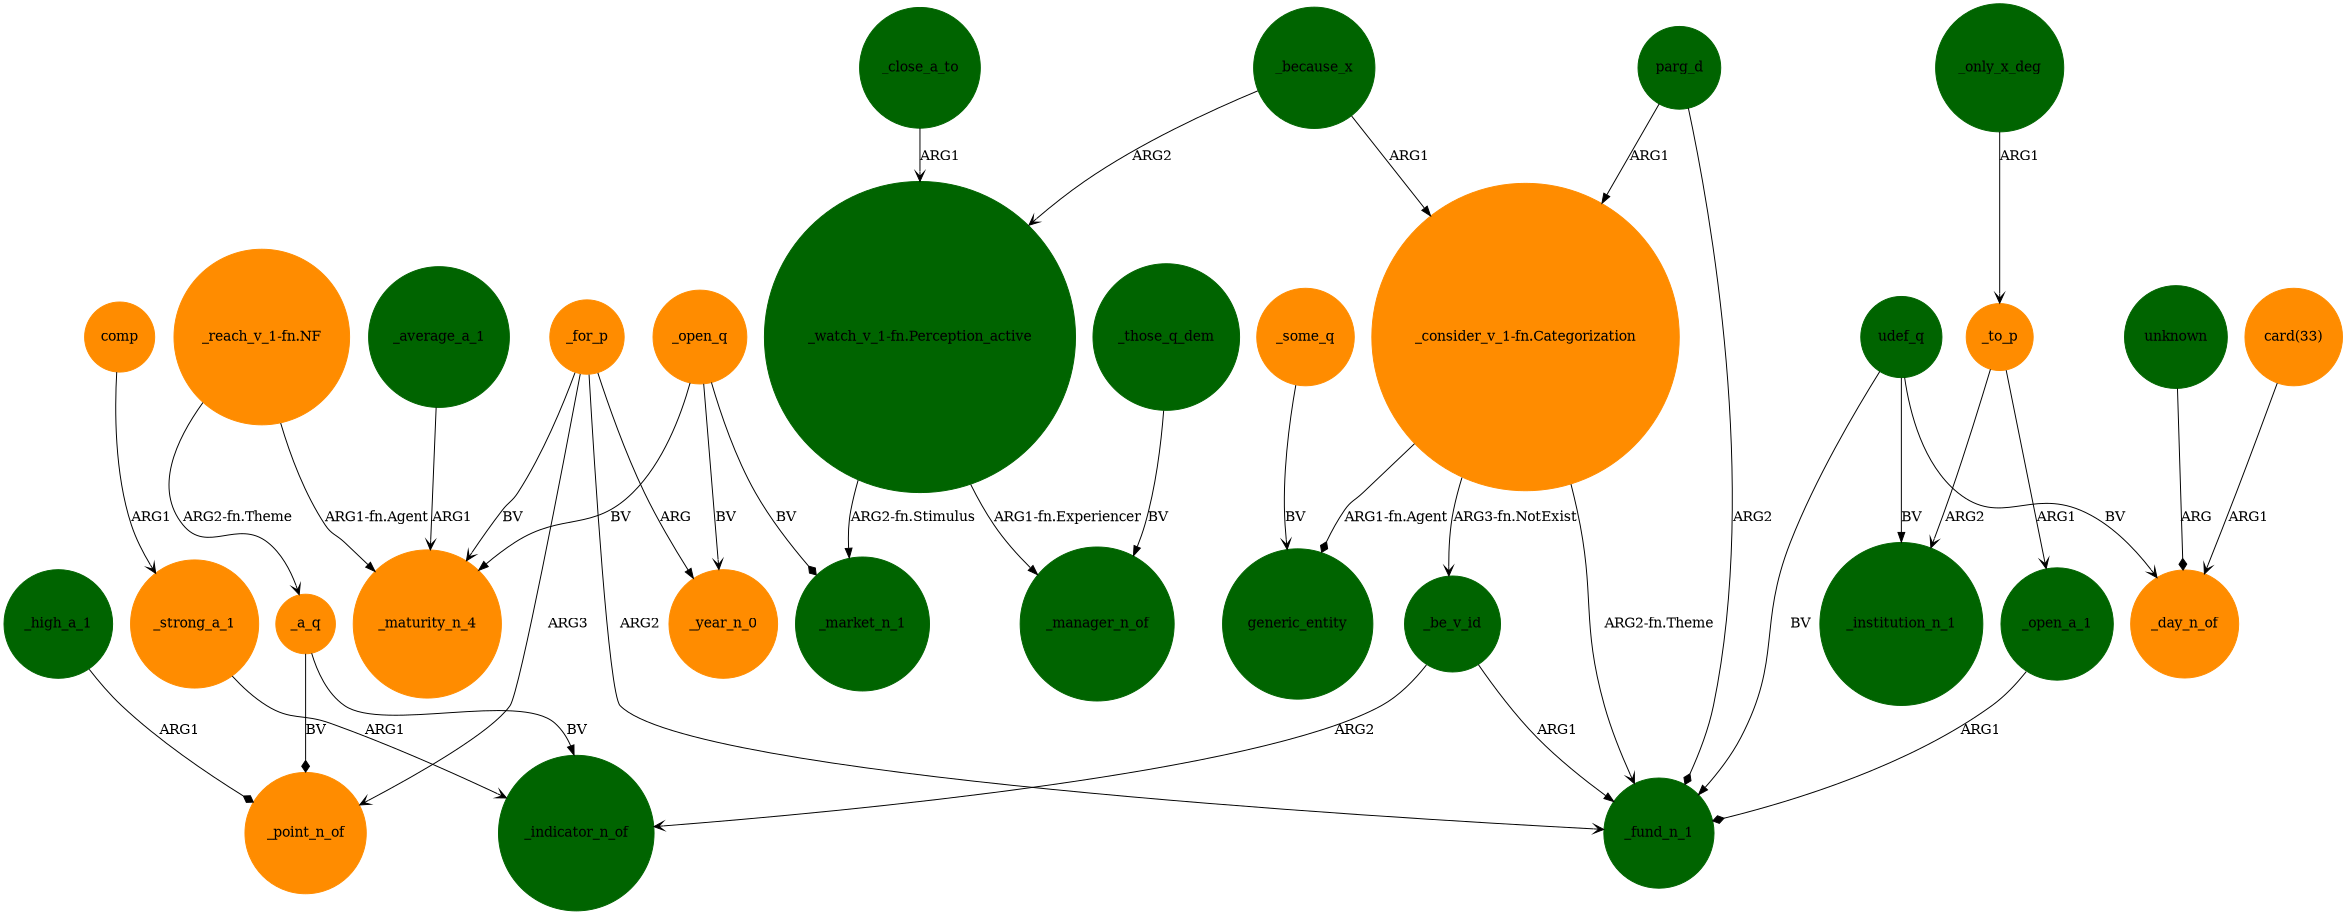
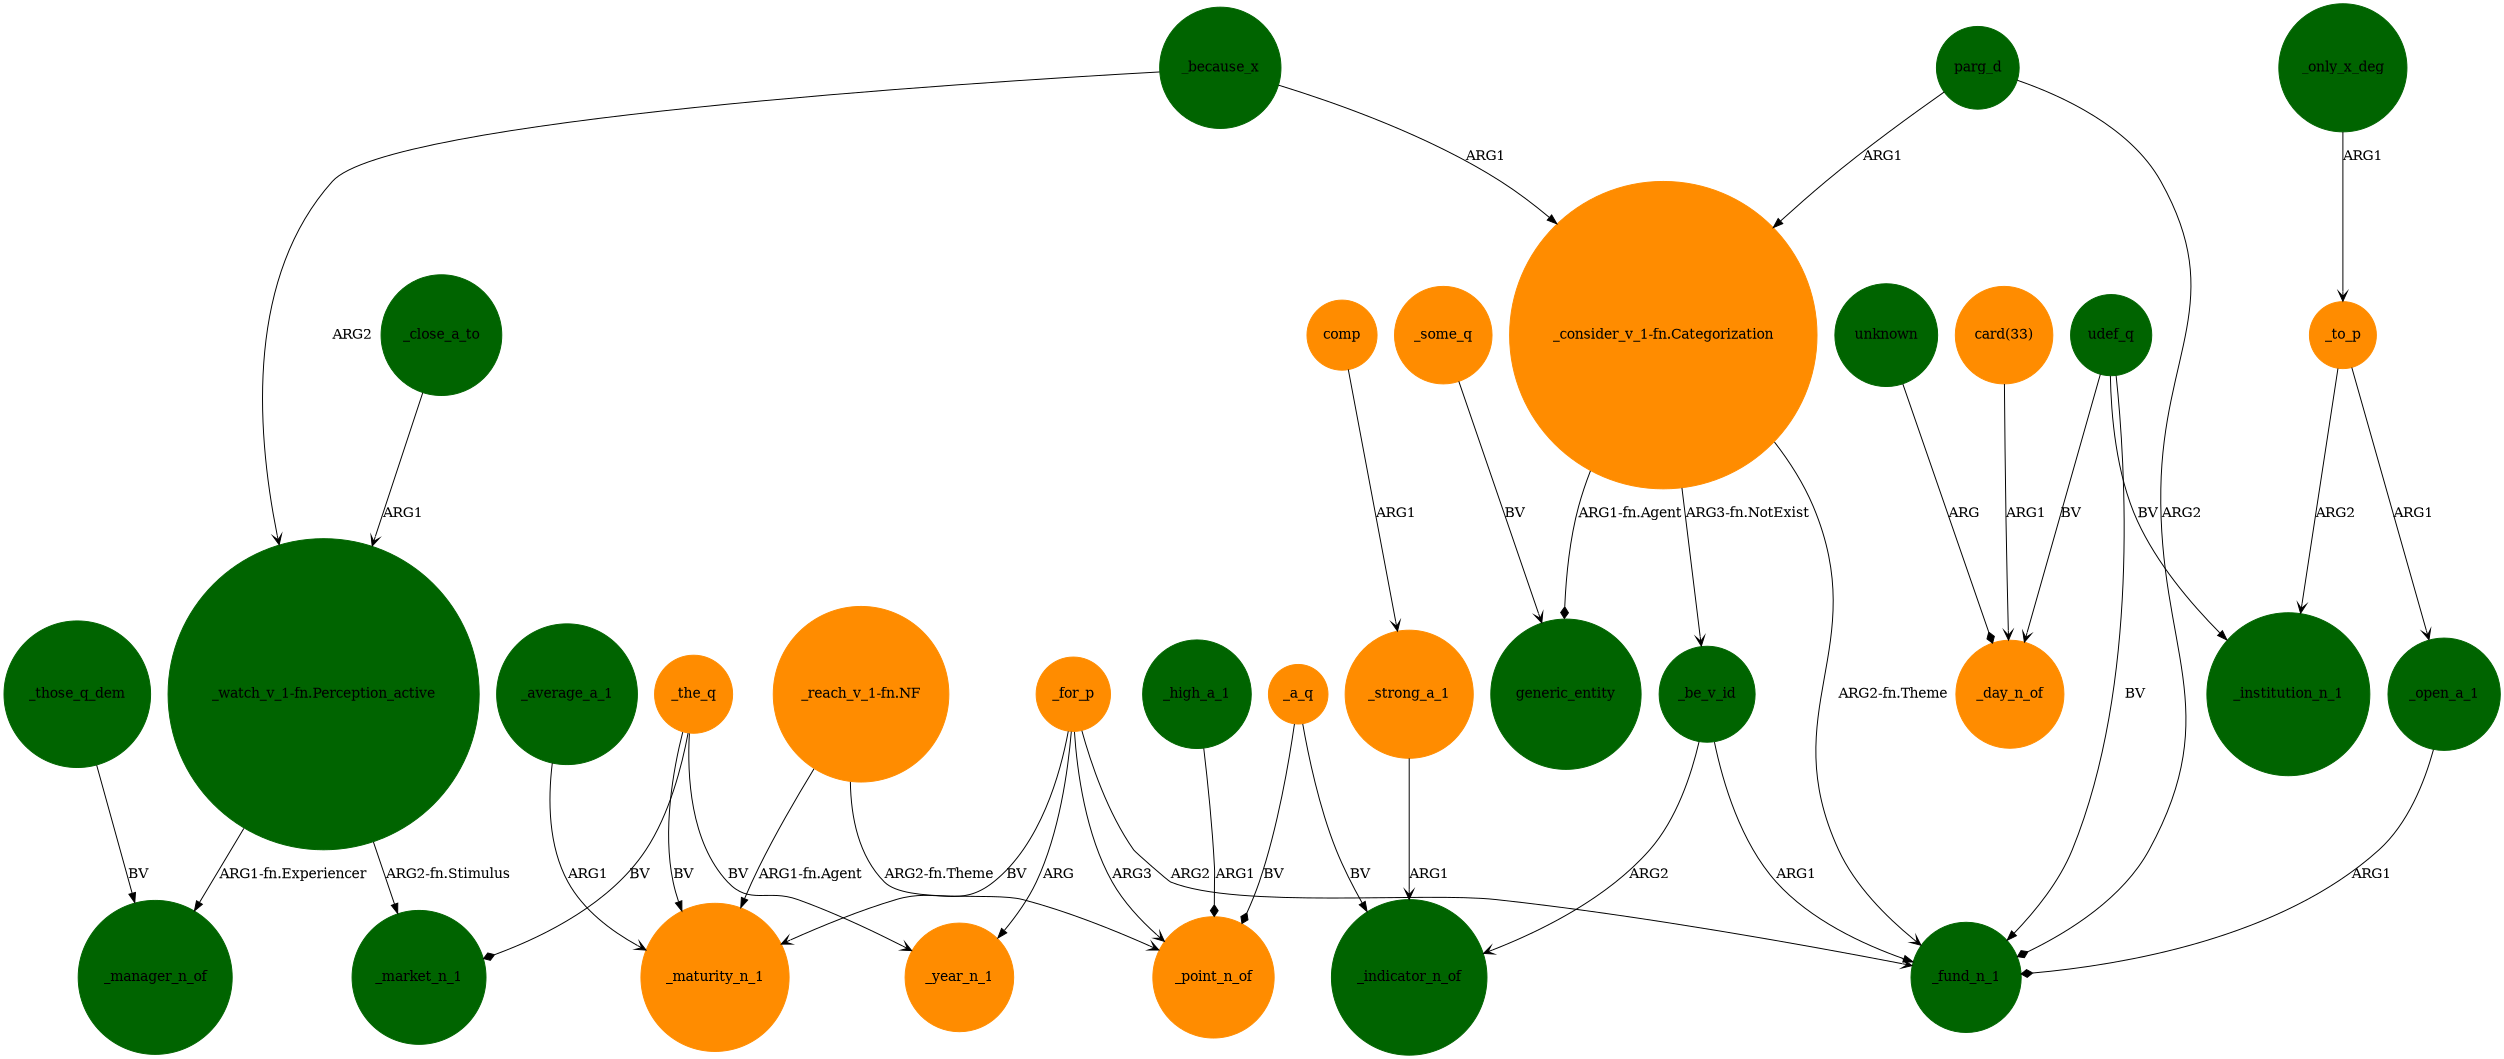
(700, 337) -> (694, 694)
(186, 528) -> (985, 897)
(427, 624) -> (715, 977)
(723, 624) -> (959, 977)
